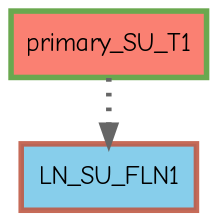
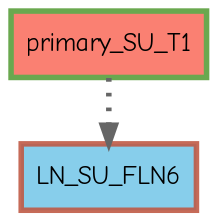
(109, 177) -> (109, 177)
